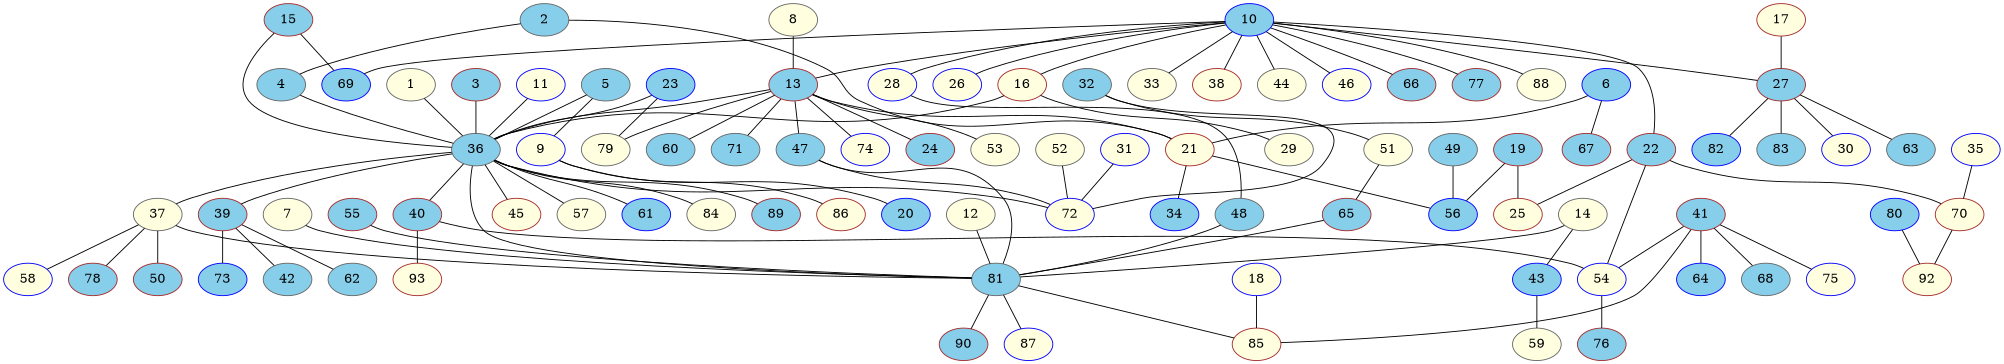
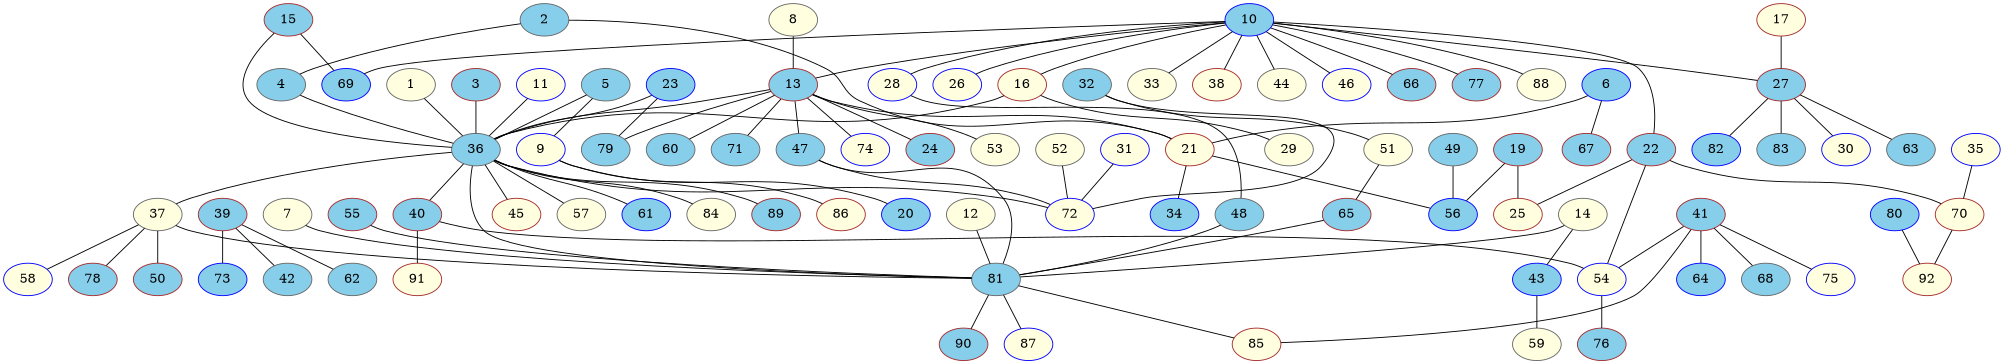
(606, 150) -> (606, 150)
(345, 174) -> none
(417, 279) -> (417, 279)
(1257, 279) -> none
